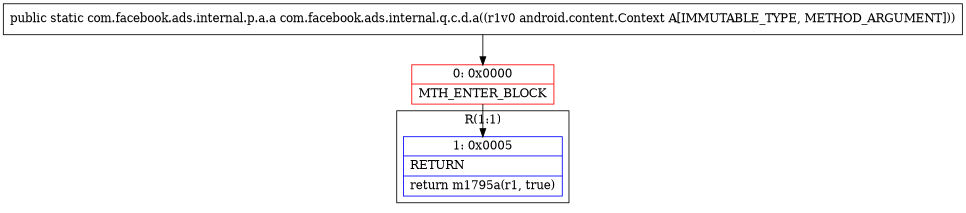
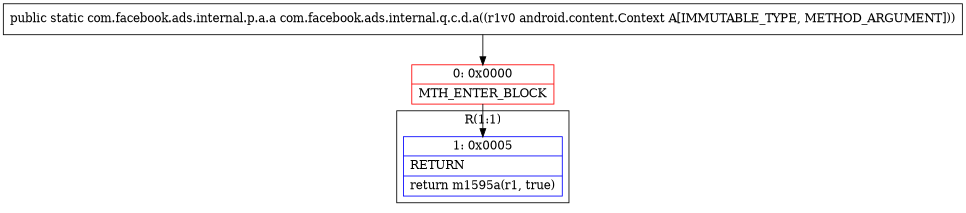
(483, 186) -> (483, 186)
